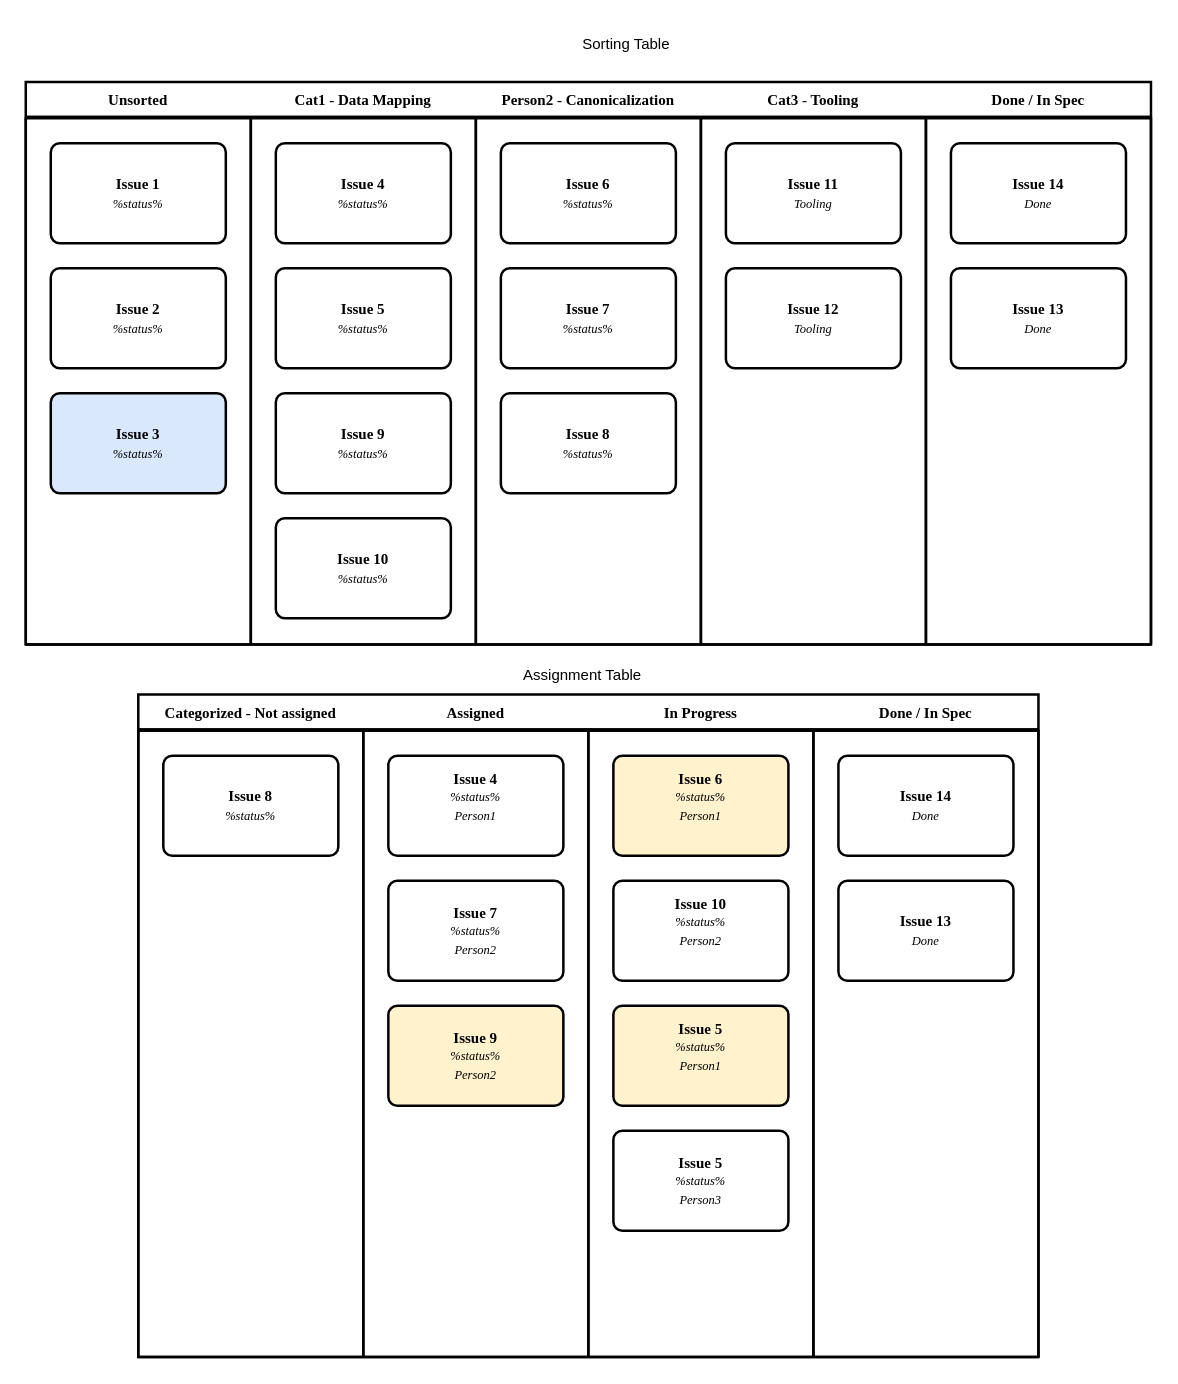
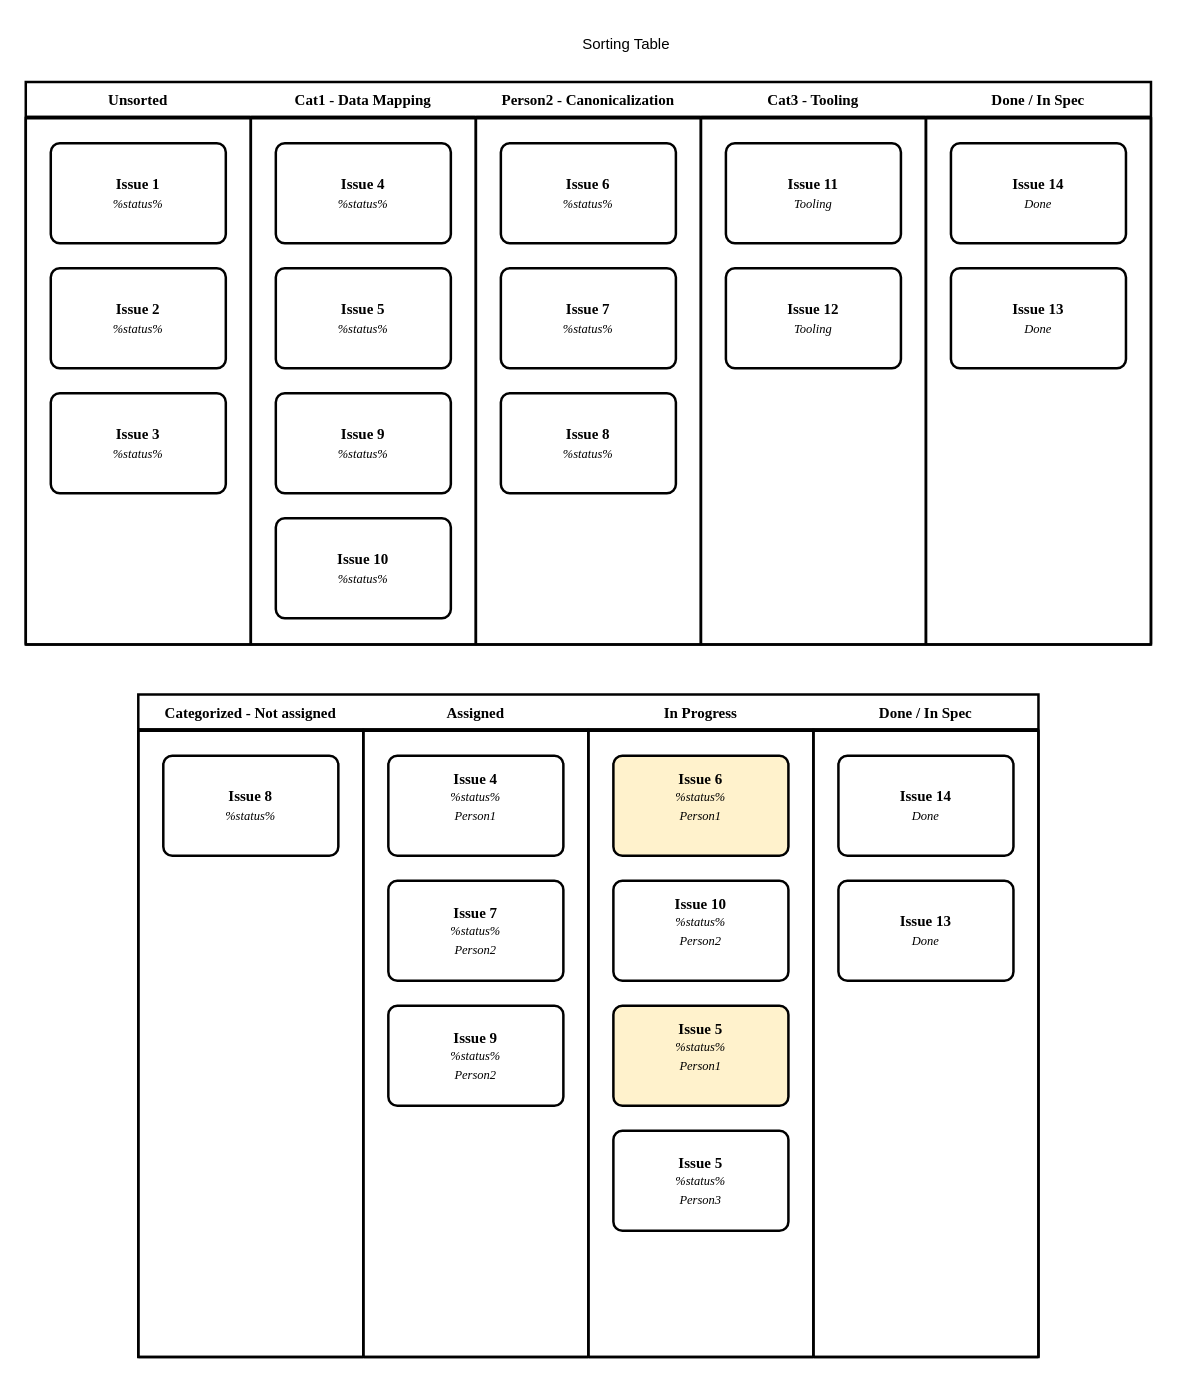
(138, 443) -> (138, 443)
(582, 676) -> none
(476, 1056) -> (476, 1056)
